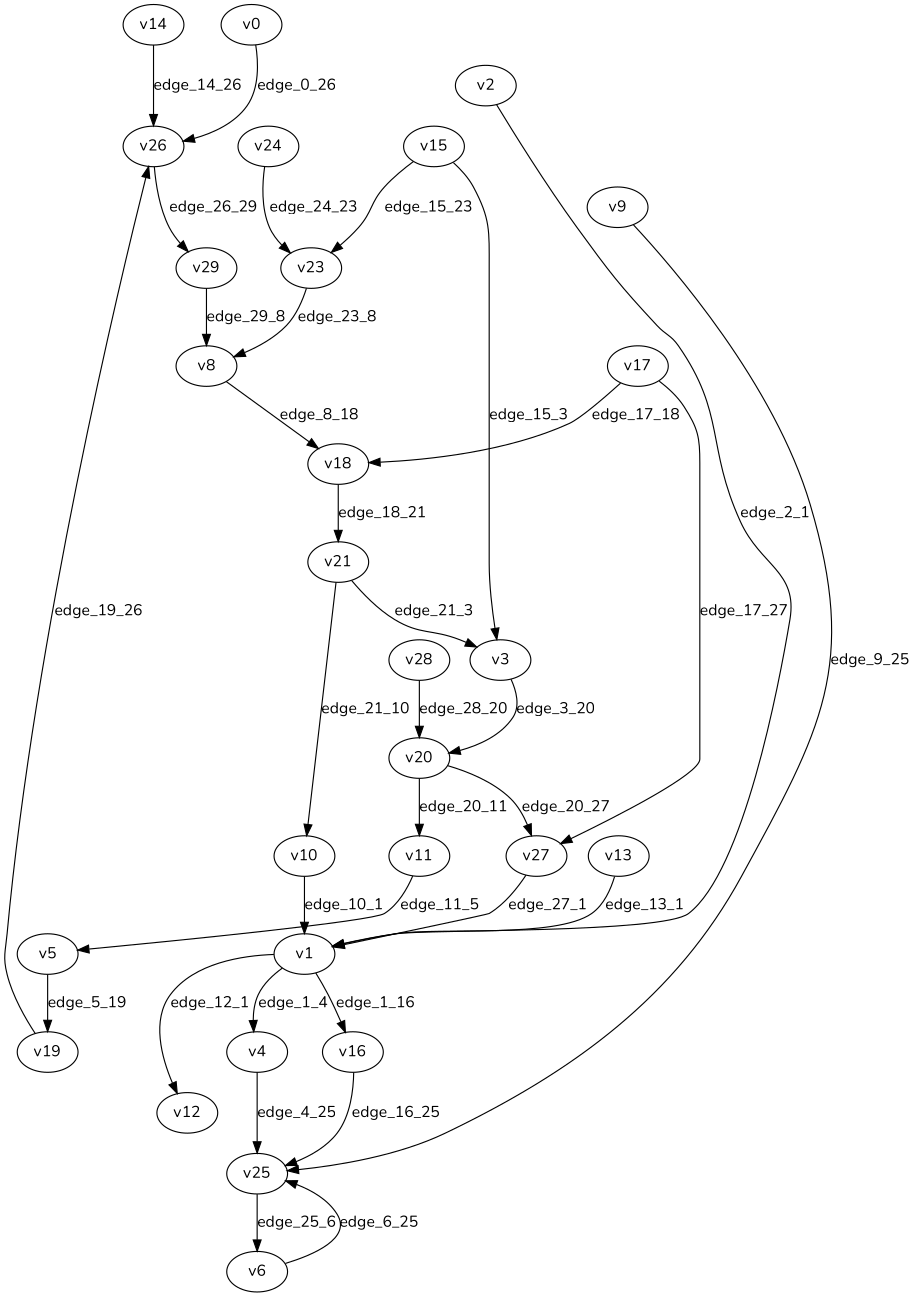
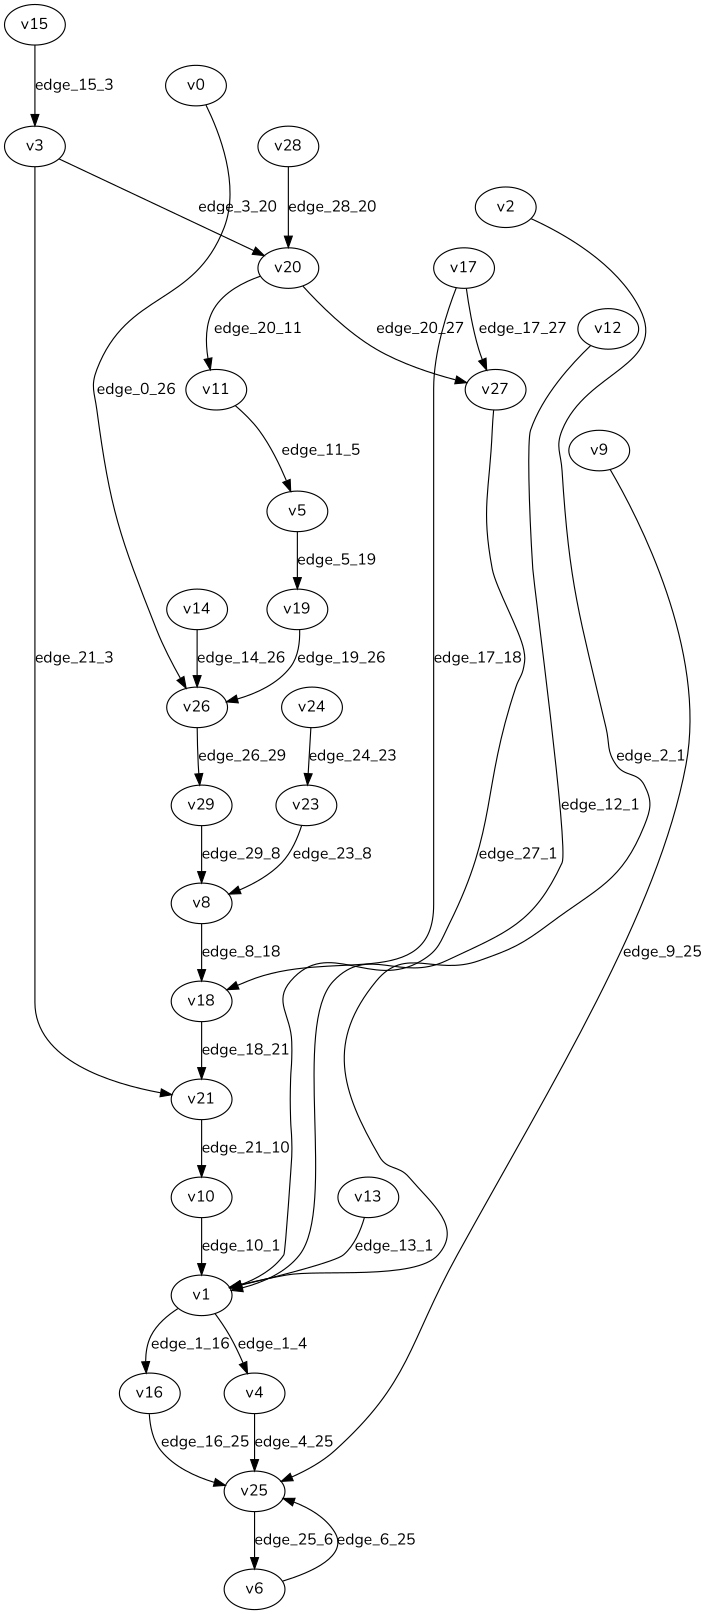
(374, 201) -> none
(402, 624) -> (35, 668)
(178, 986) -> (541, 899)
